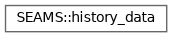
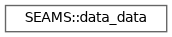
(86, 19) -> (86, 19)
